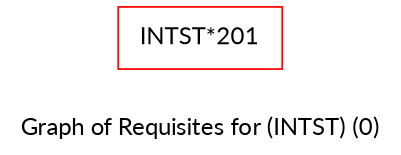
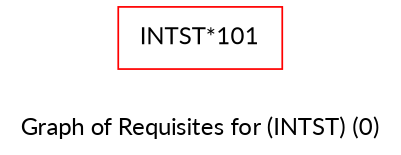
(200, 38) -> (200, 38)
